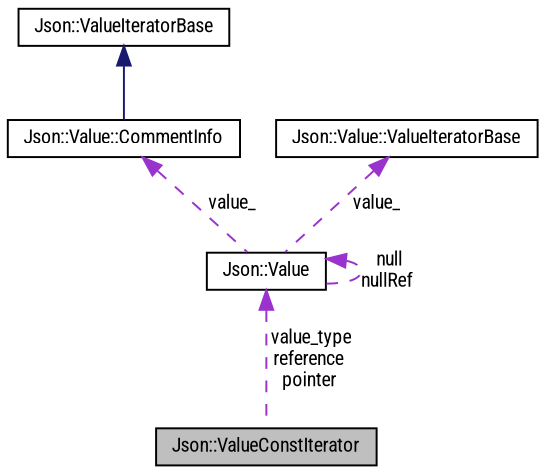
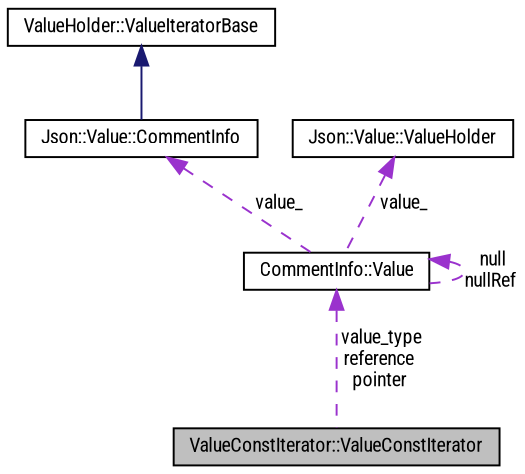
(124, 27) -> (141, 27)
(407, 139) -> (403, 139)
(266, 271) -> (337, 271)
(266, 447) -> (337, 447)
